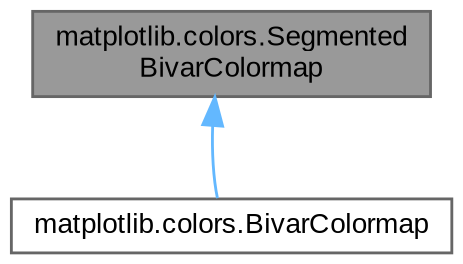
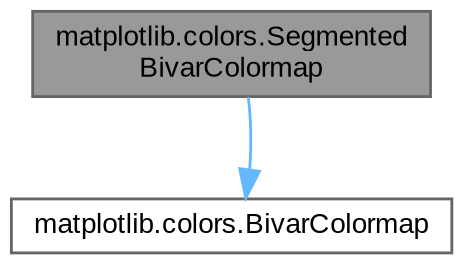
(213, 162) -> (251, 133)
